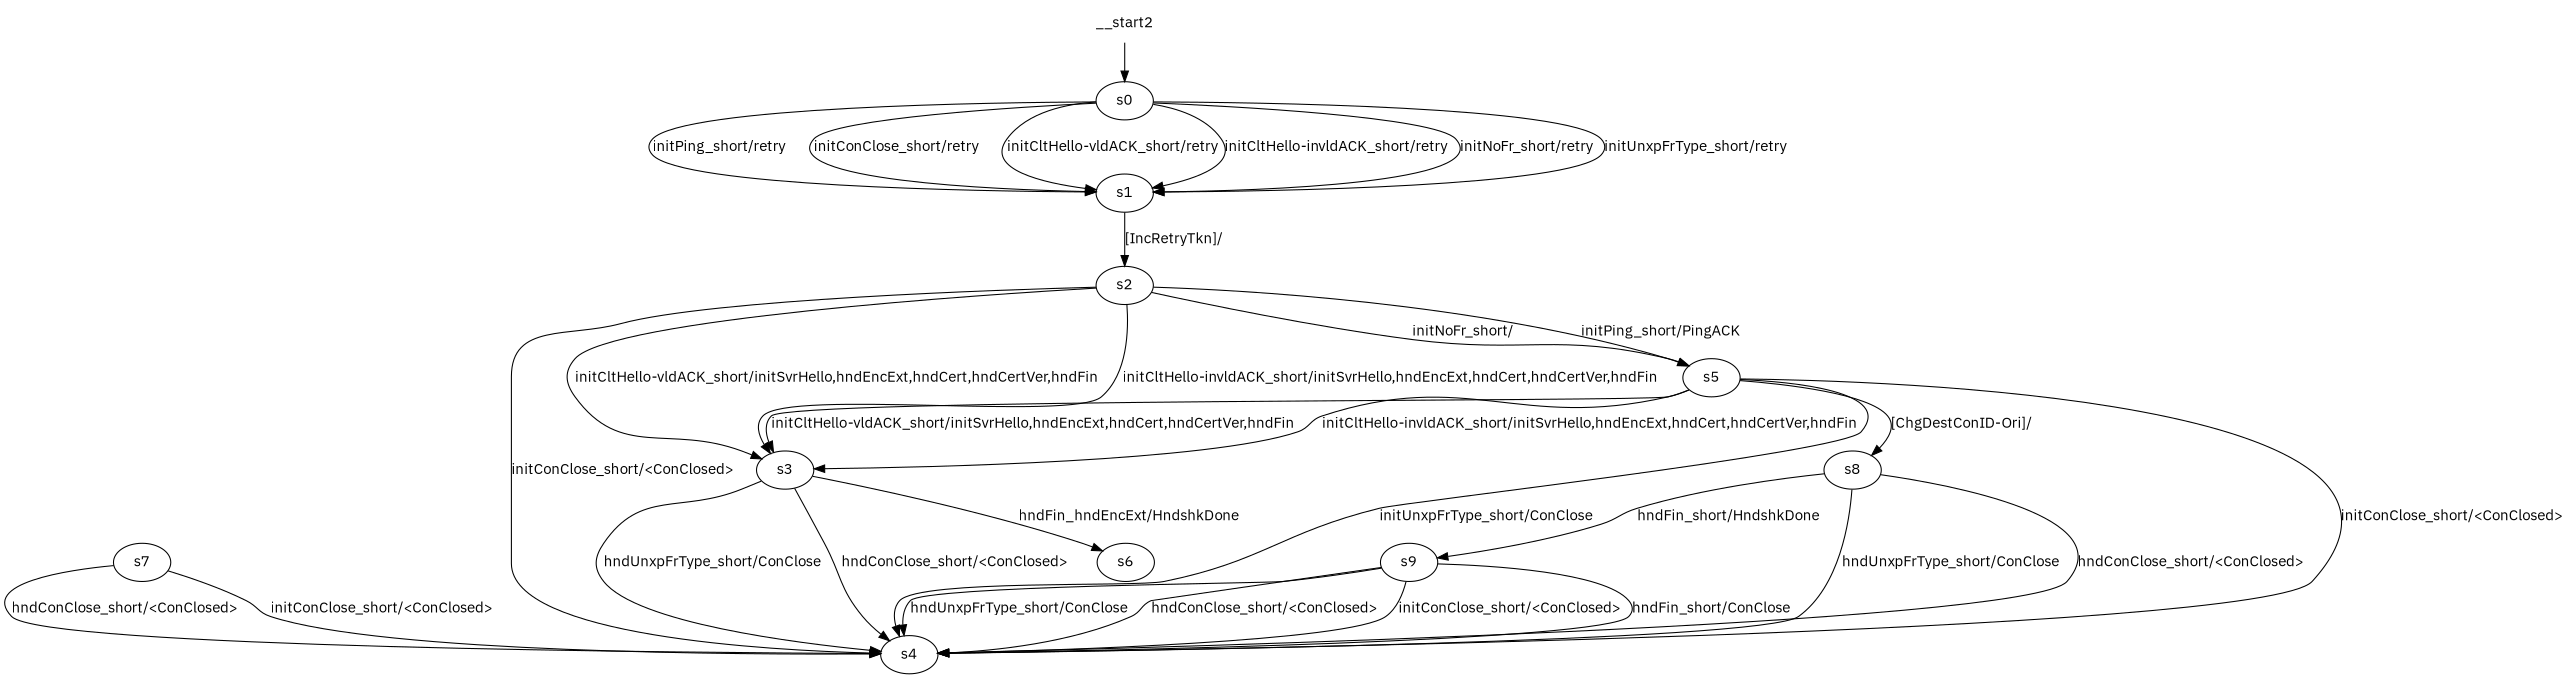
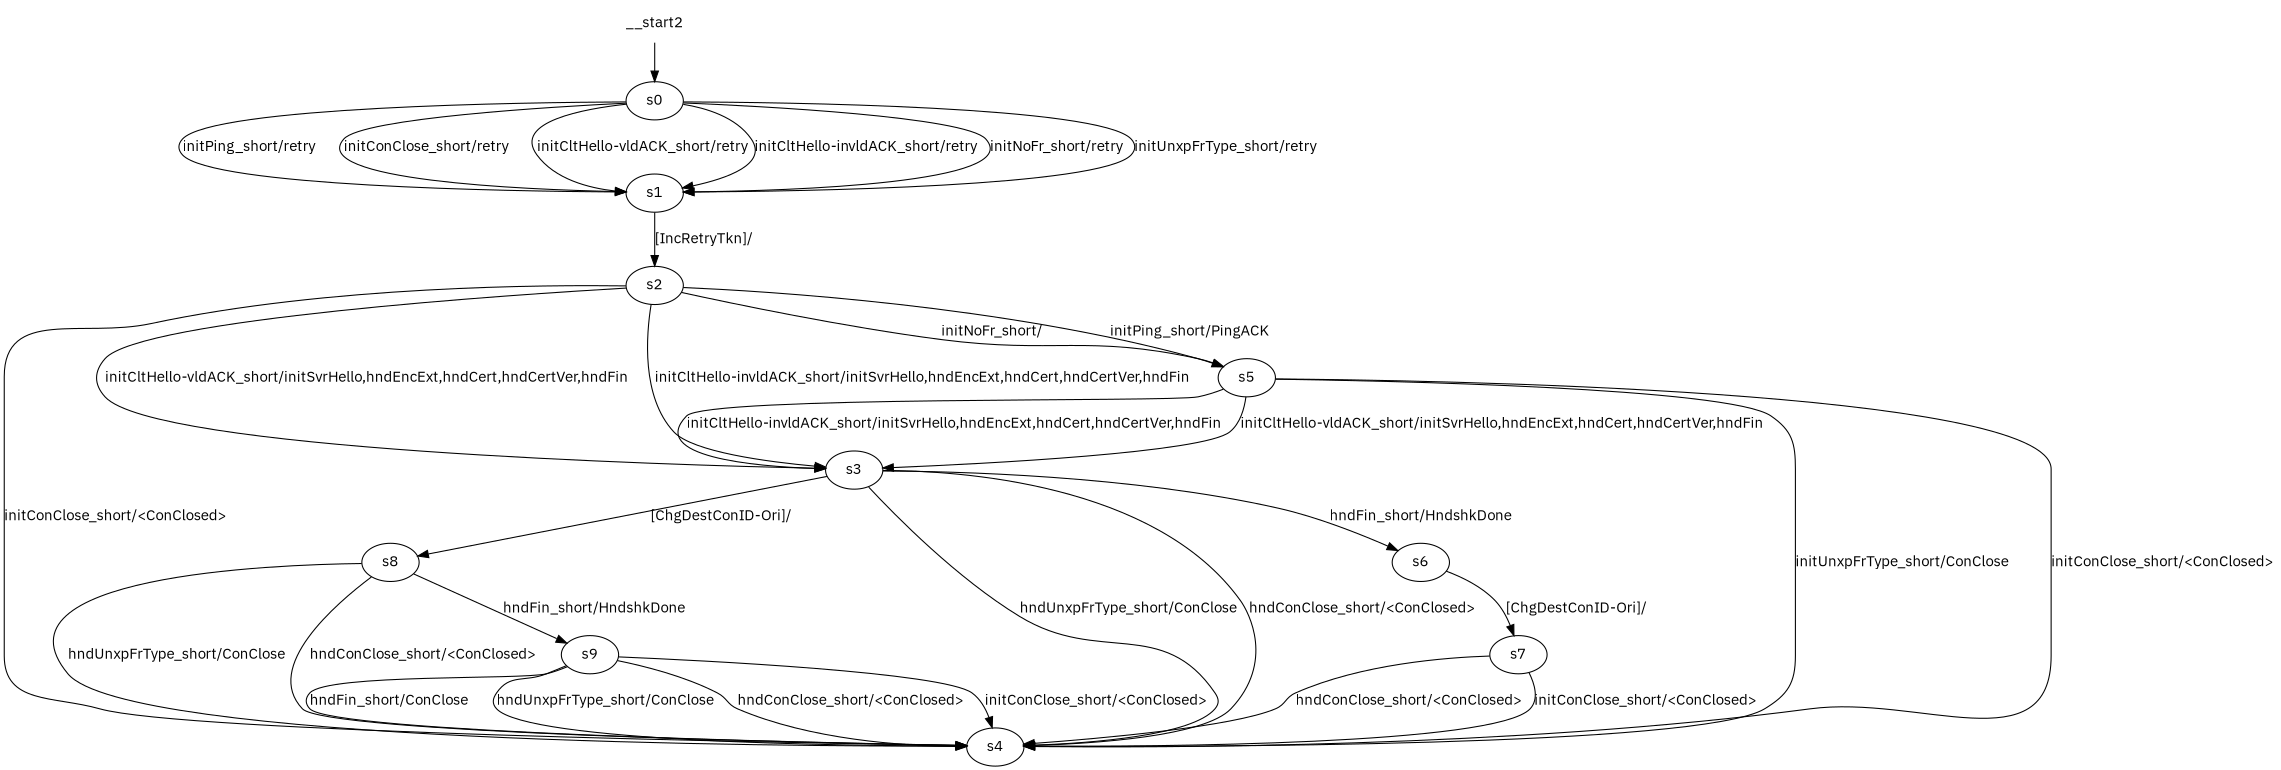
(1871, 405) -> (628, 515)
(1131, 516) -> (1422, 516)
none -> (1484, 591)
